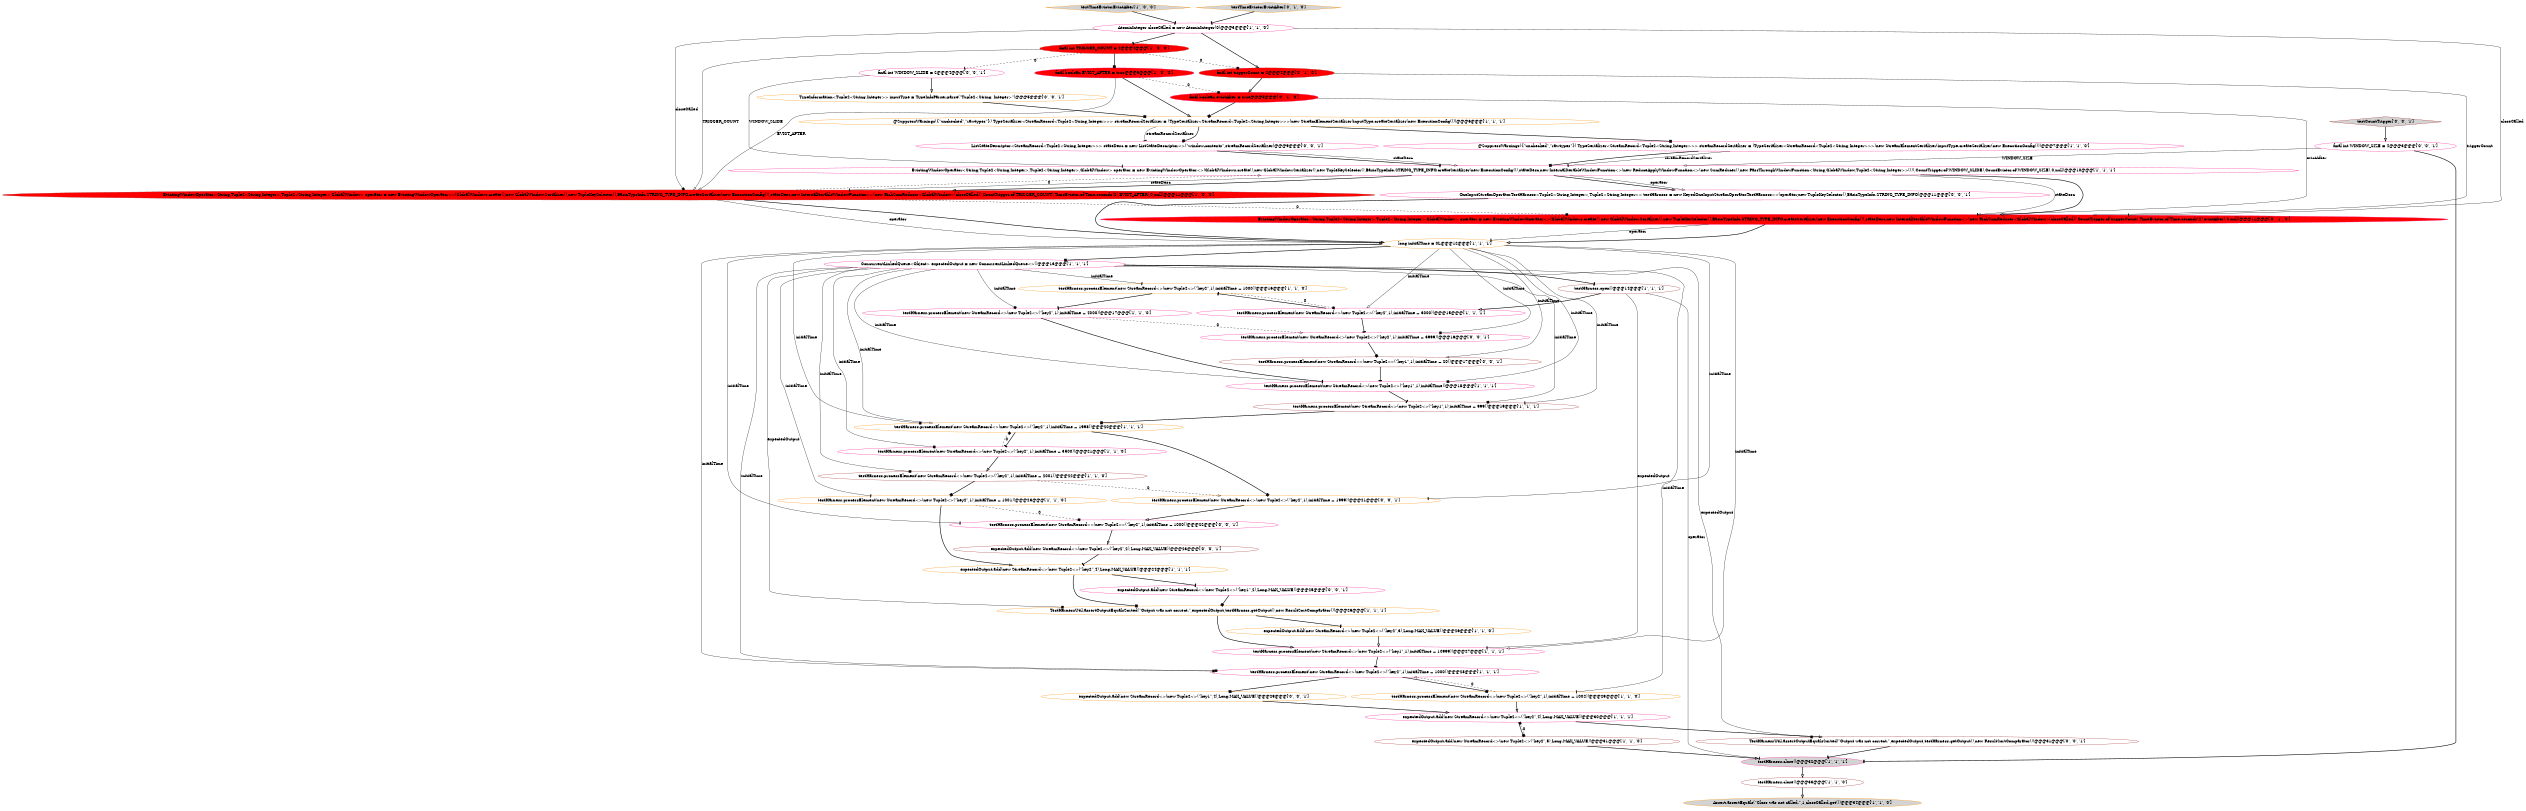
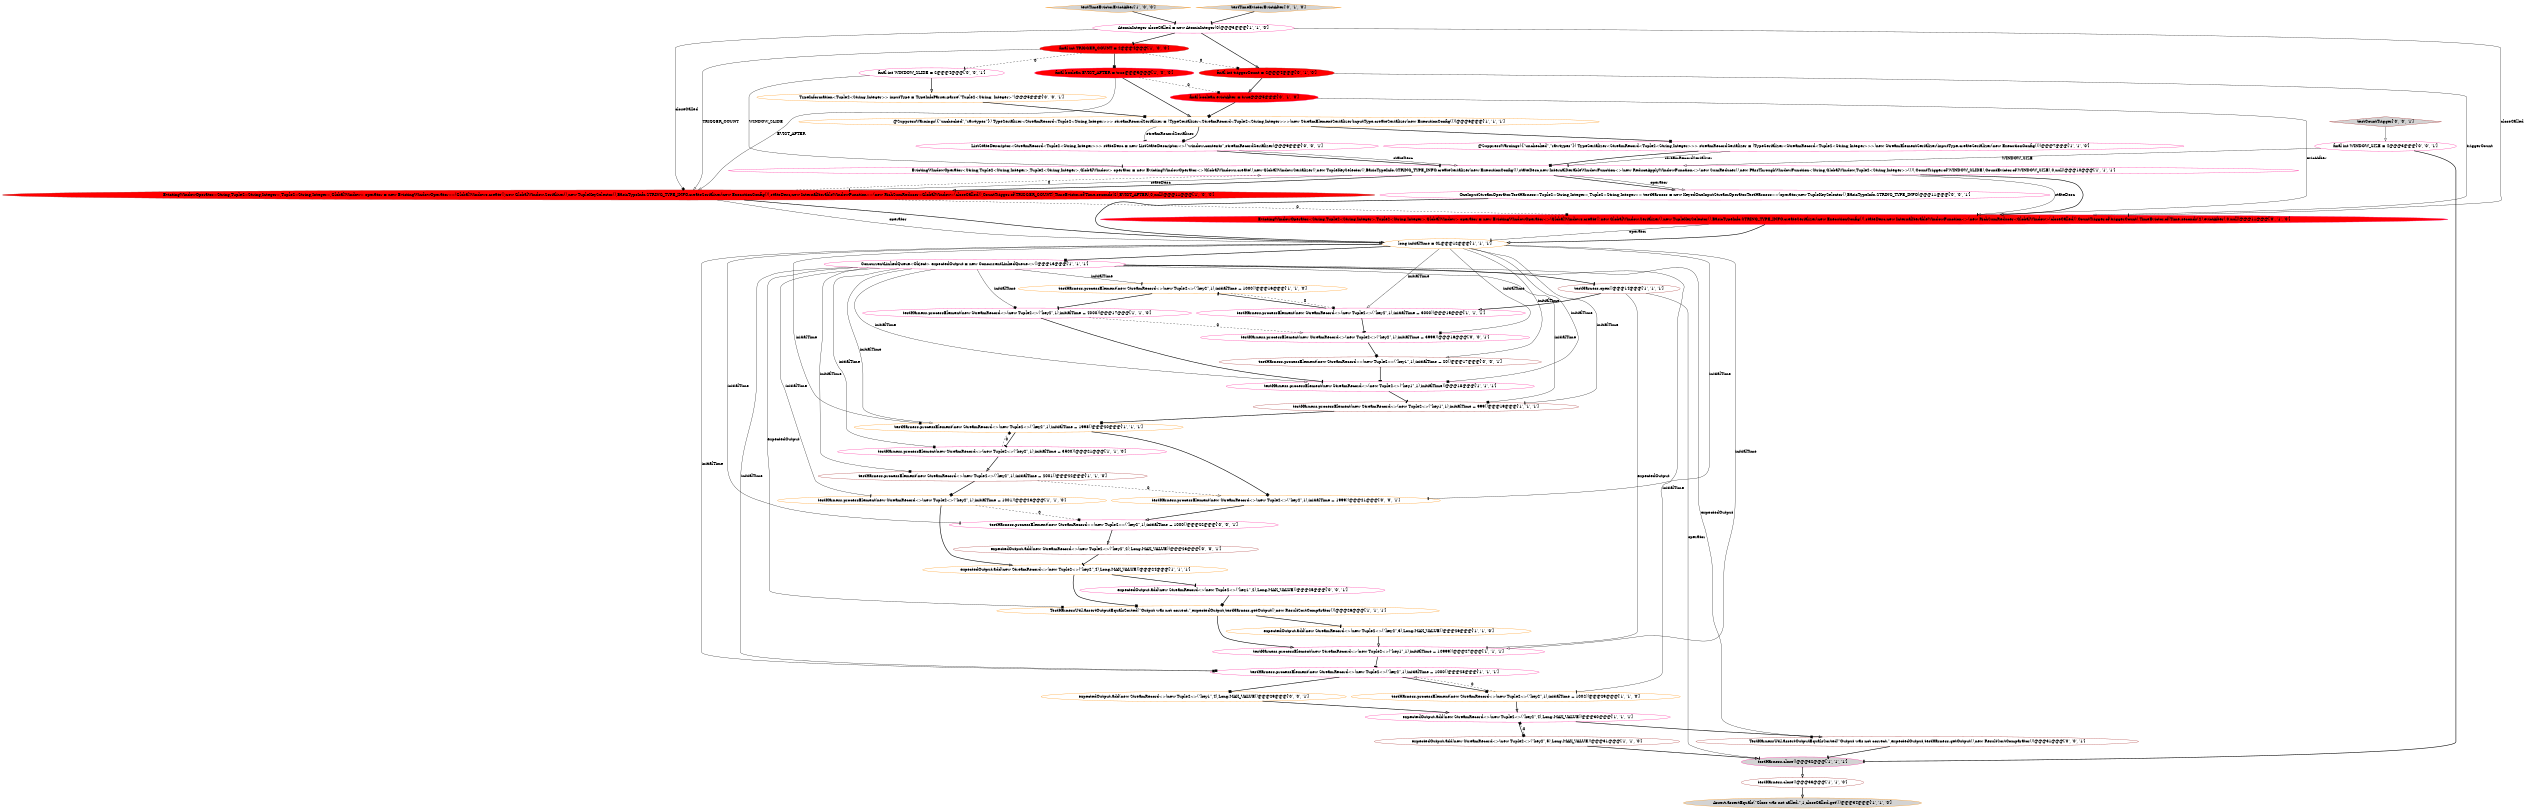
(2385, 133) -> (2385, 133)
